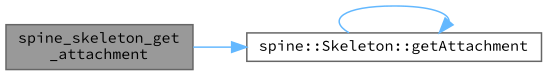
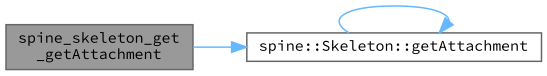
(99, 47) -> (99, 47)
